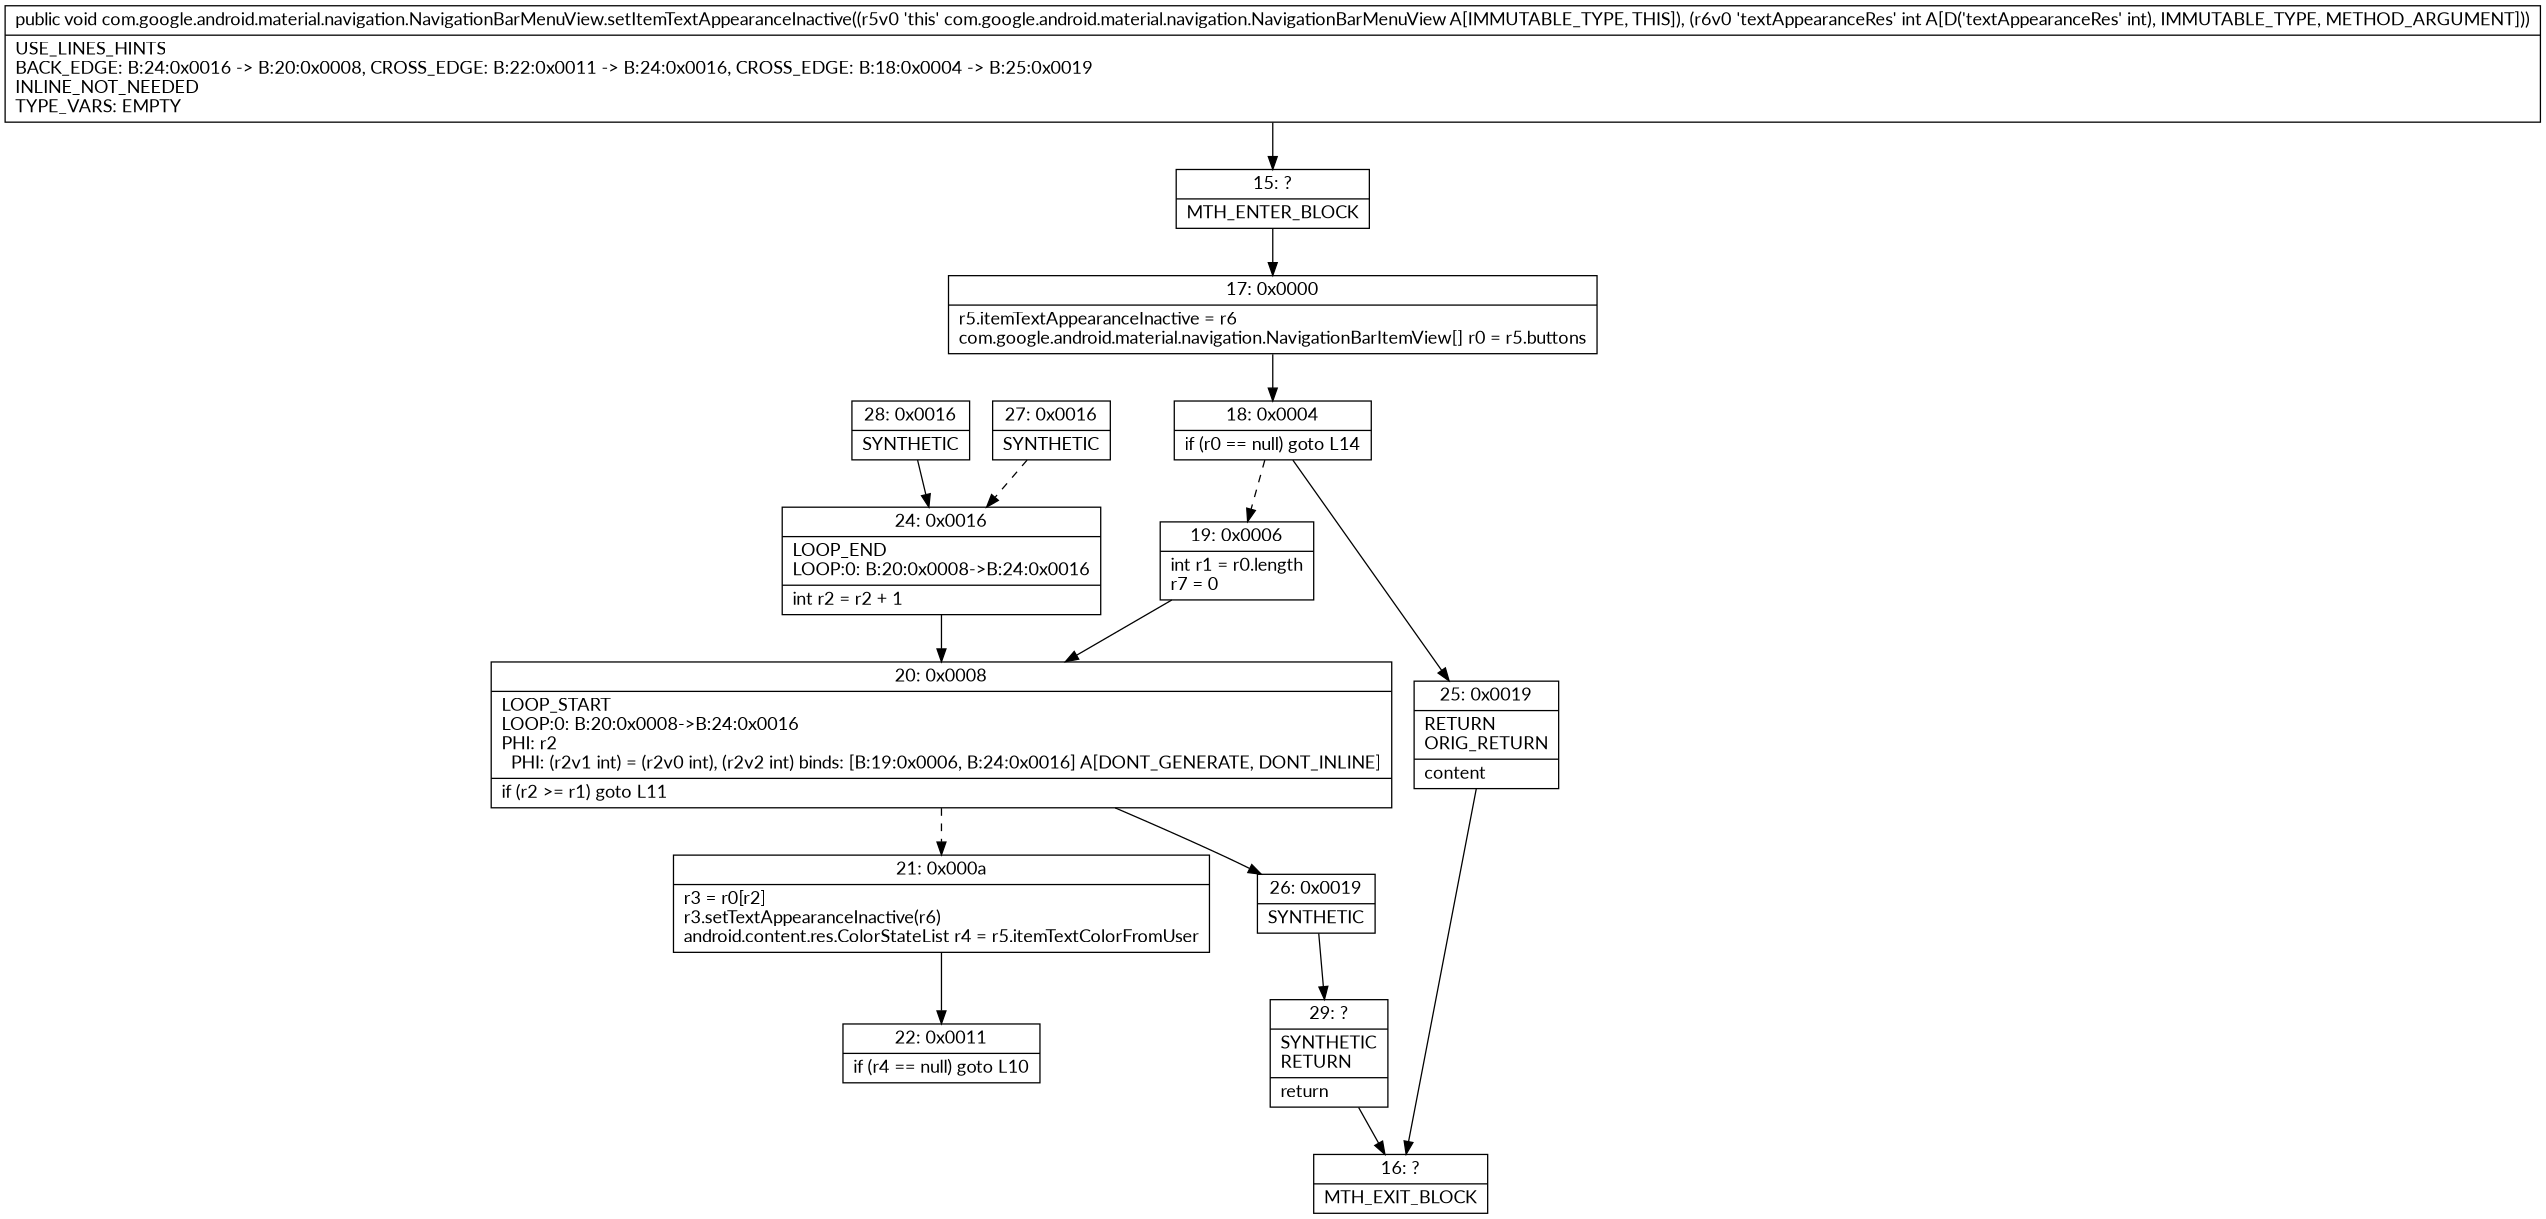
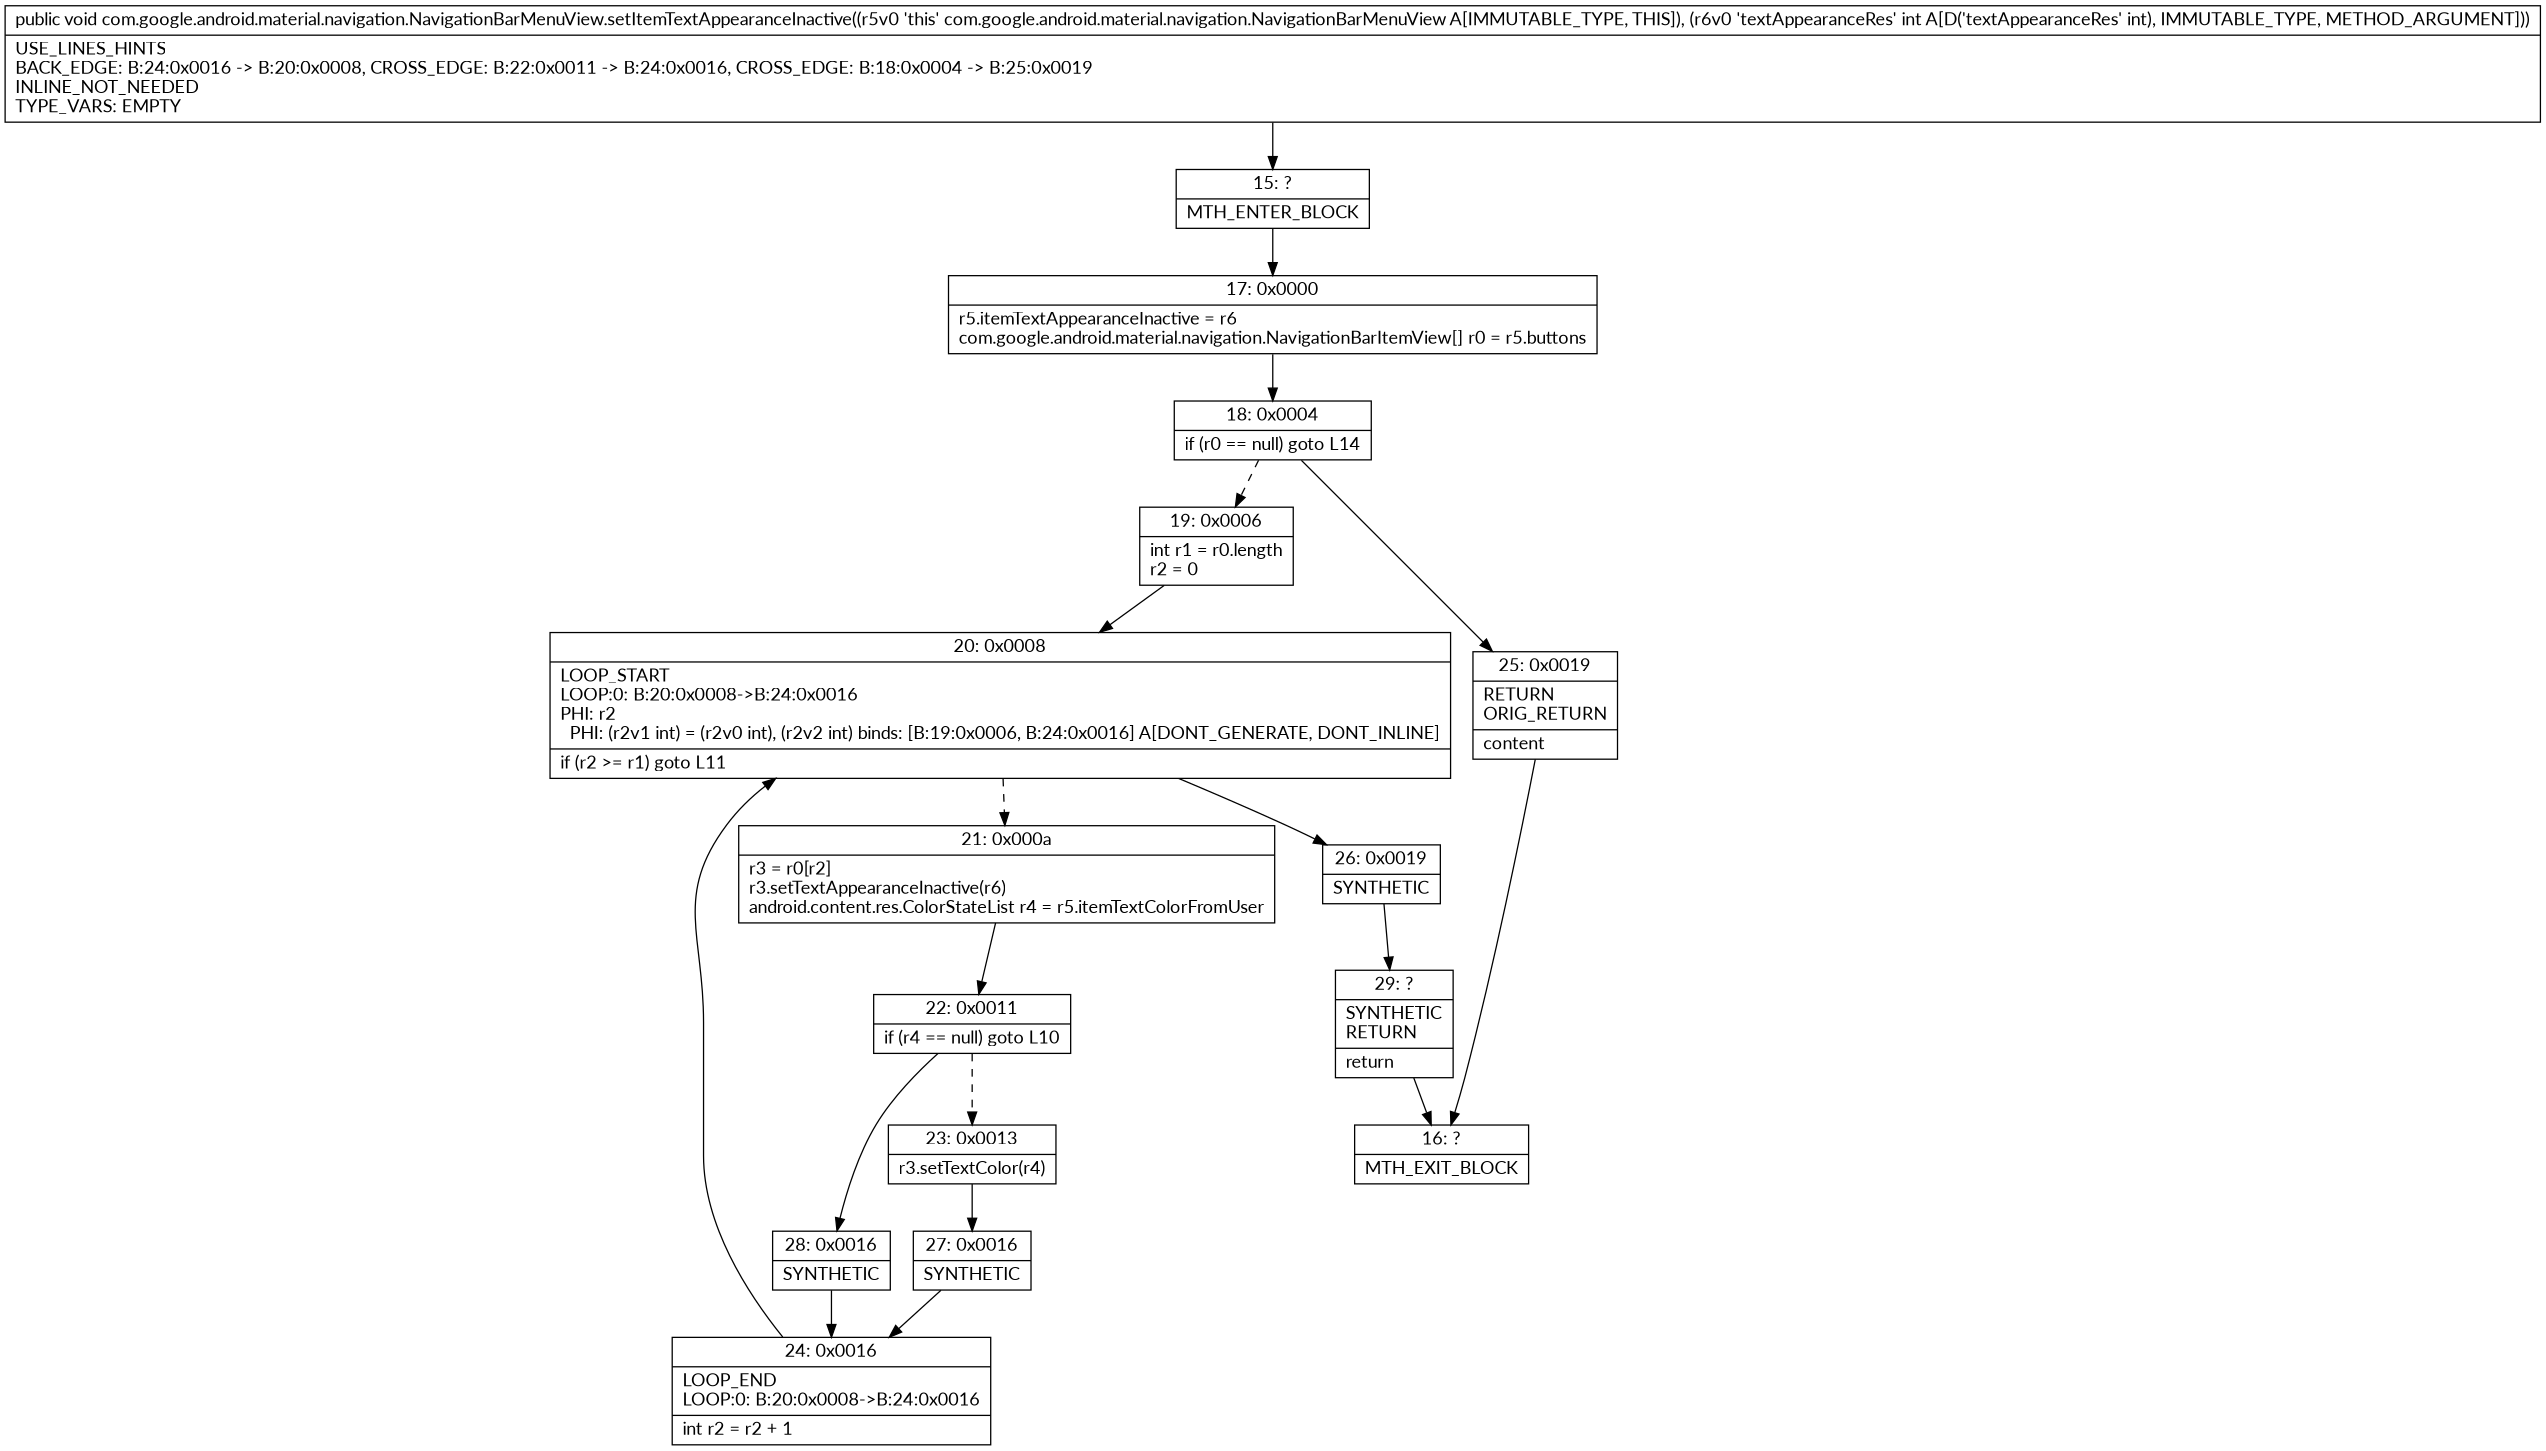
(1011, 479) -> (920, 1309)
(1195, 585) -> (1174, 570)
none -> (875, 1127)
none -> (972, 1154)
